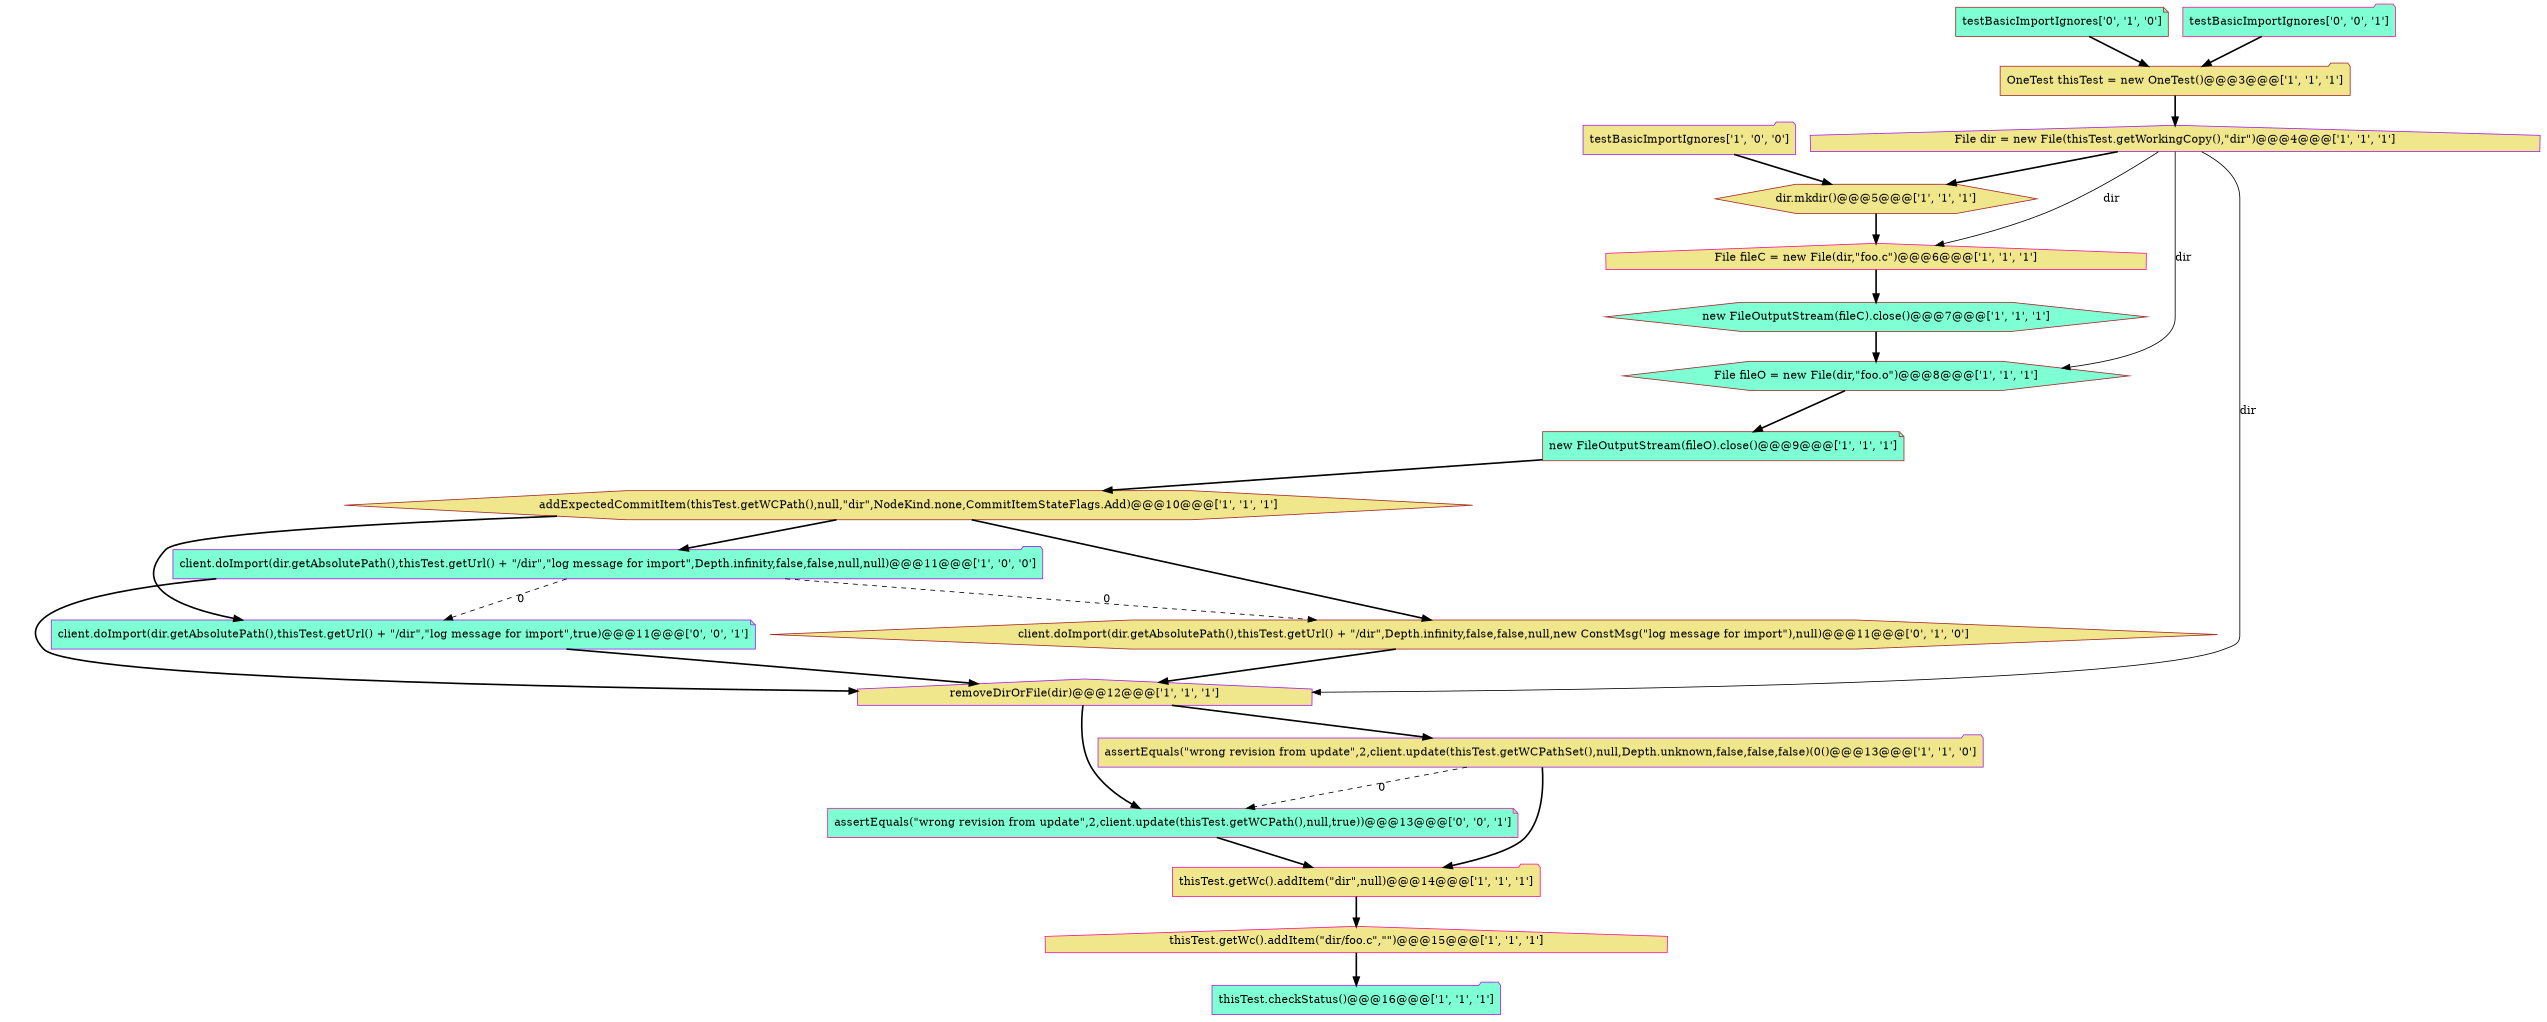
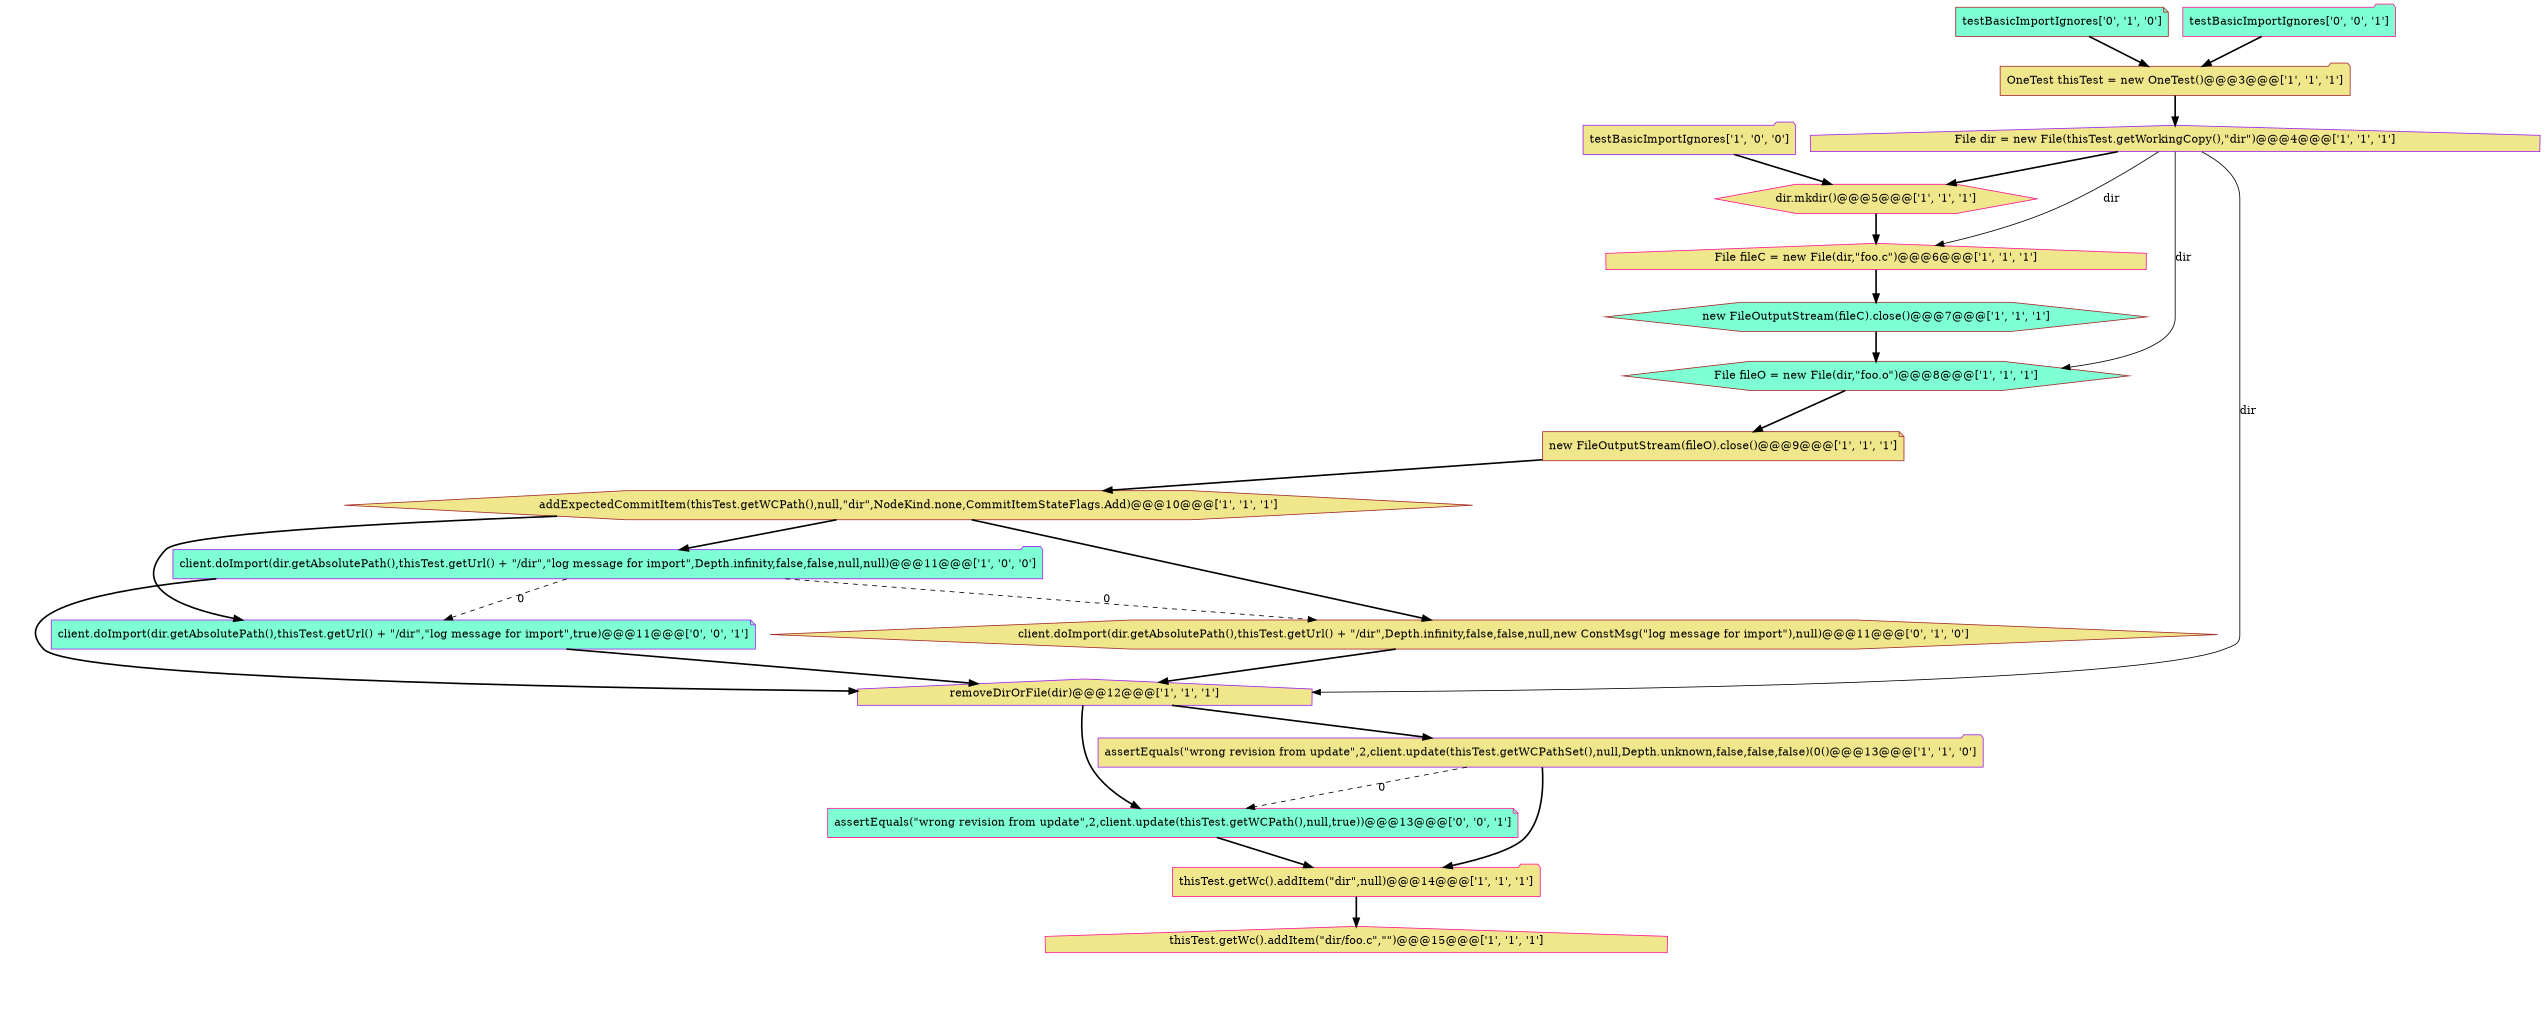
(1876, 199) -> (1876, 199)
(1723, 446) -> (1723, 446)
(1356, 1000) -> none
